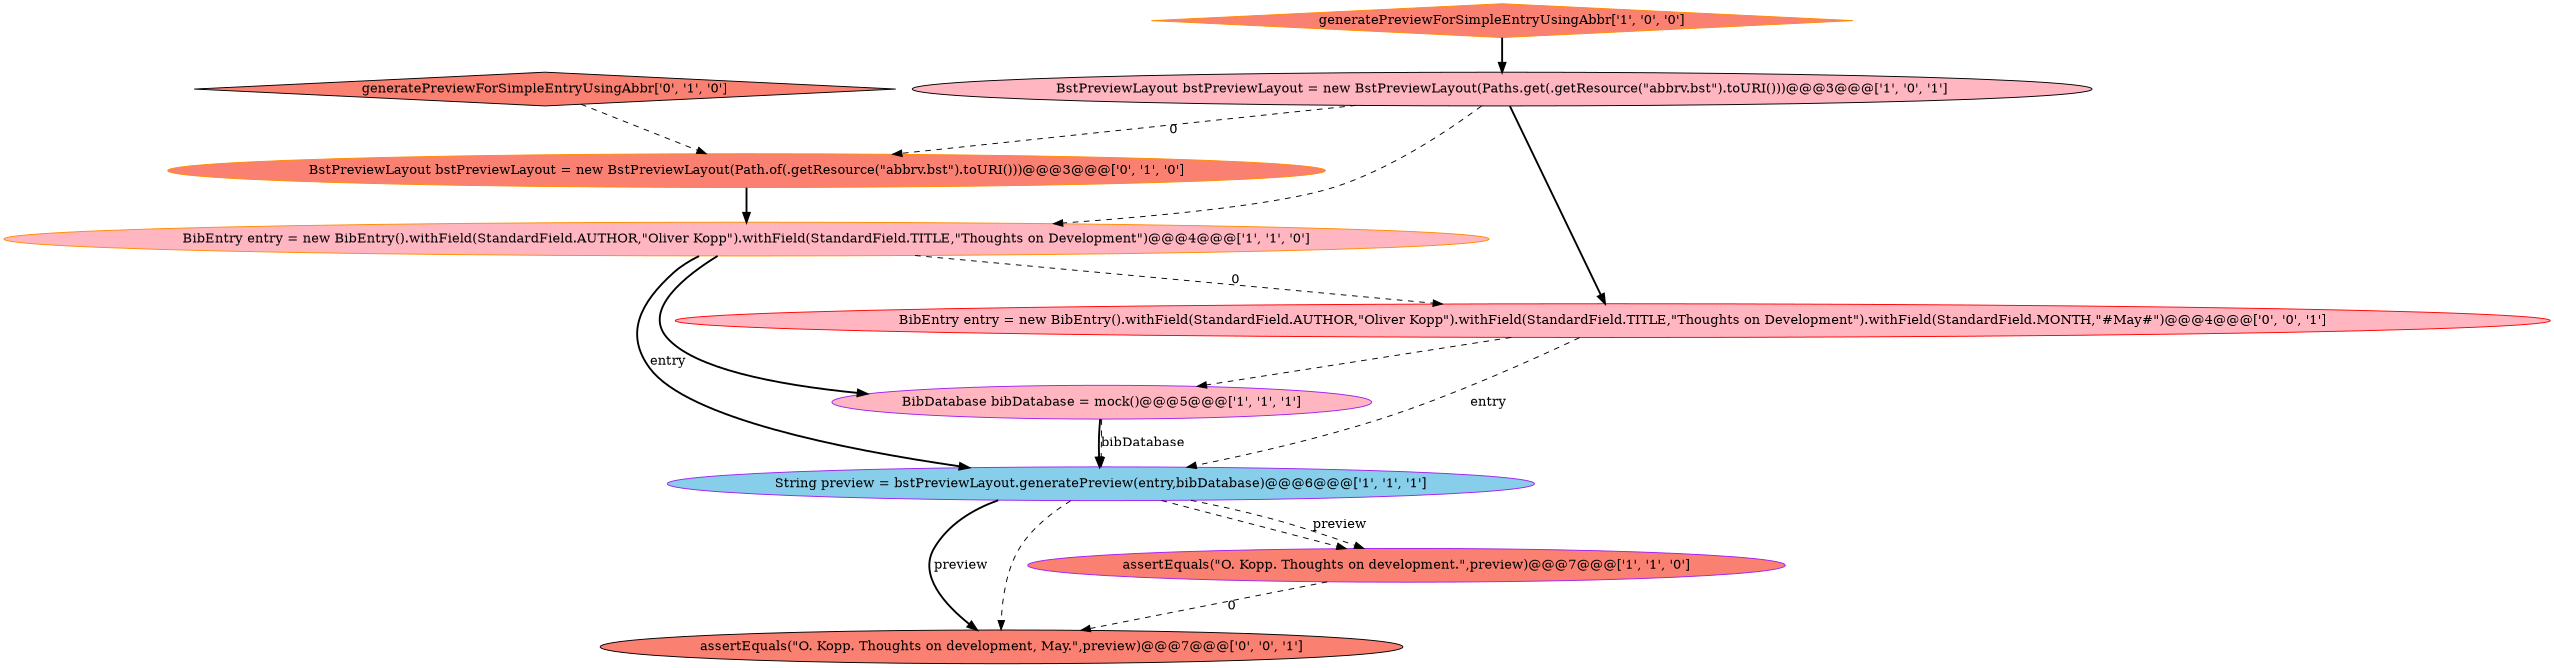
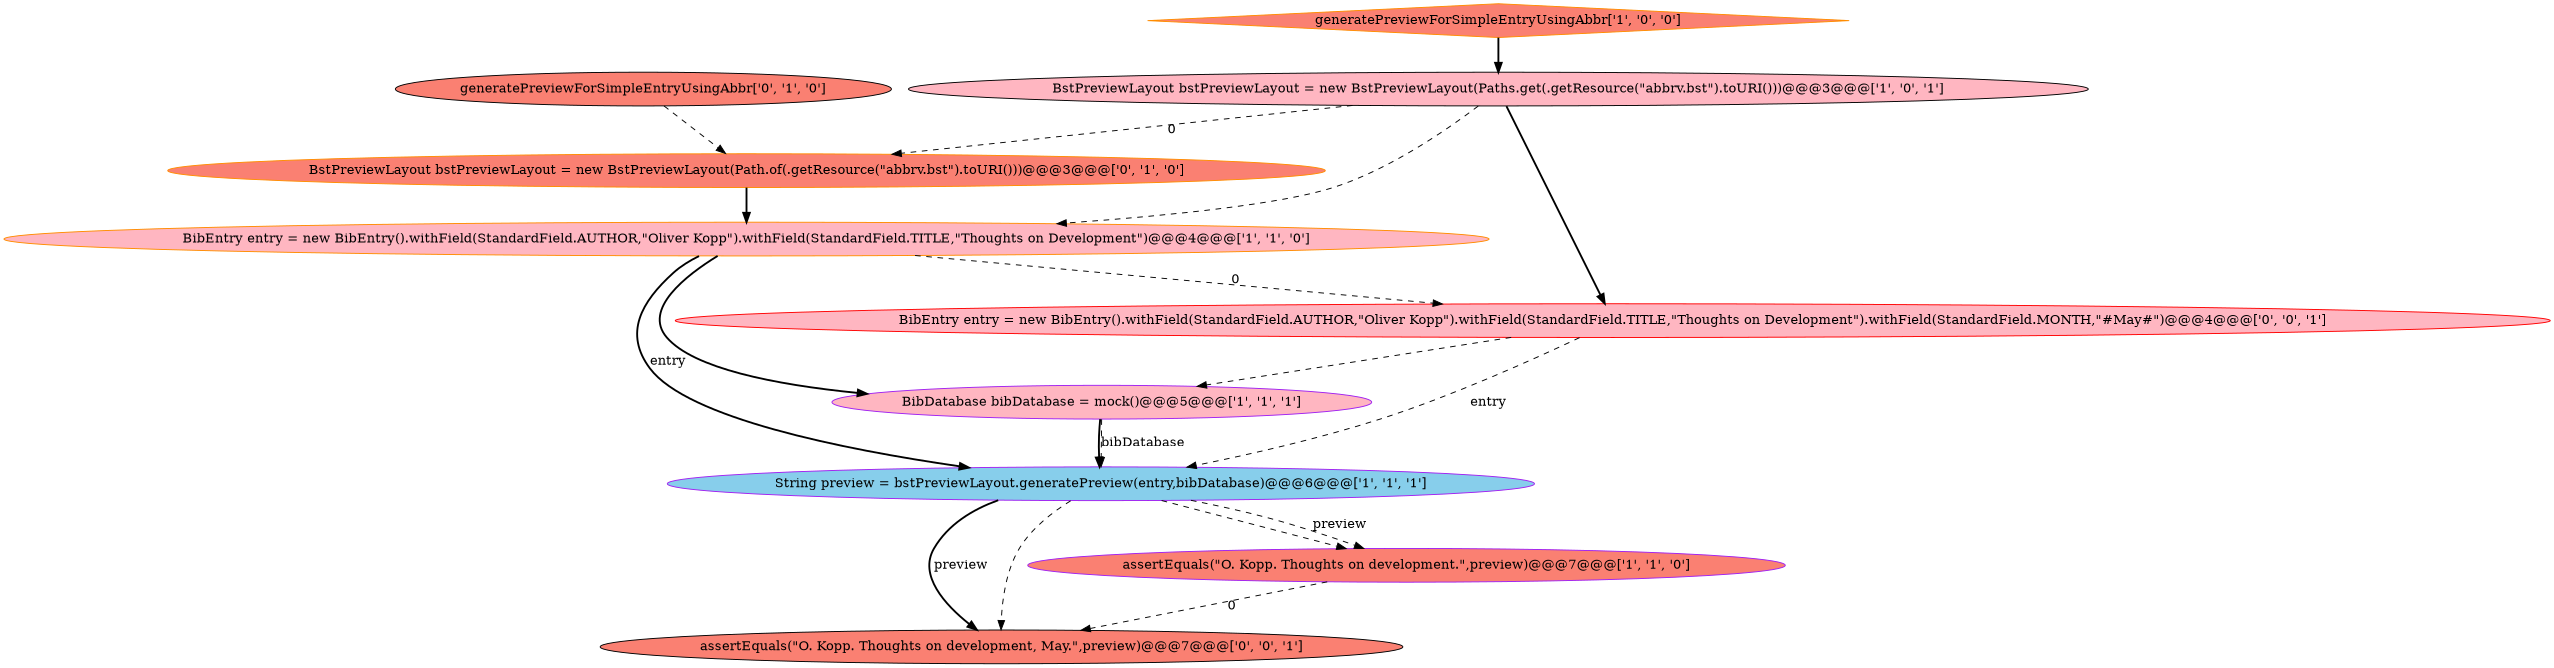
(545, 89) -> (643, 89)
